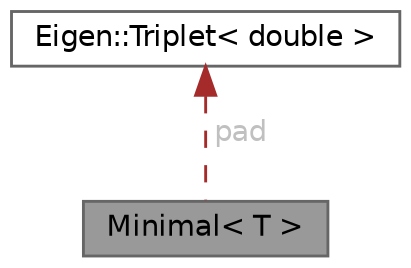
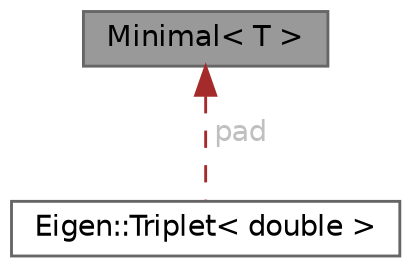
(206, 148) -> (206, 148)
